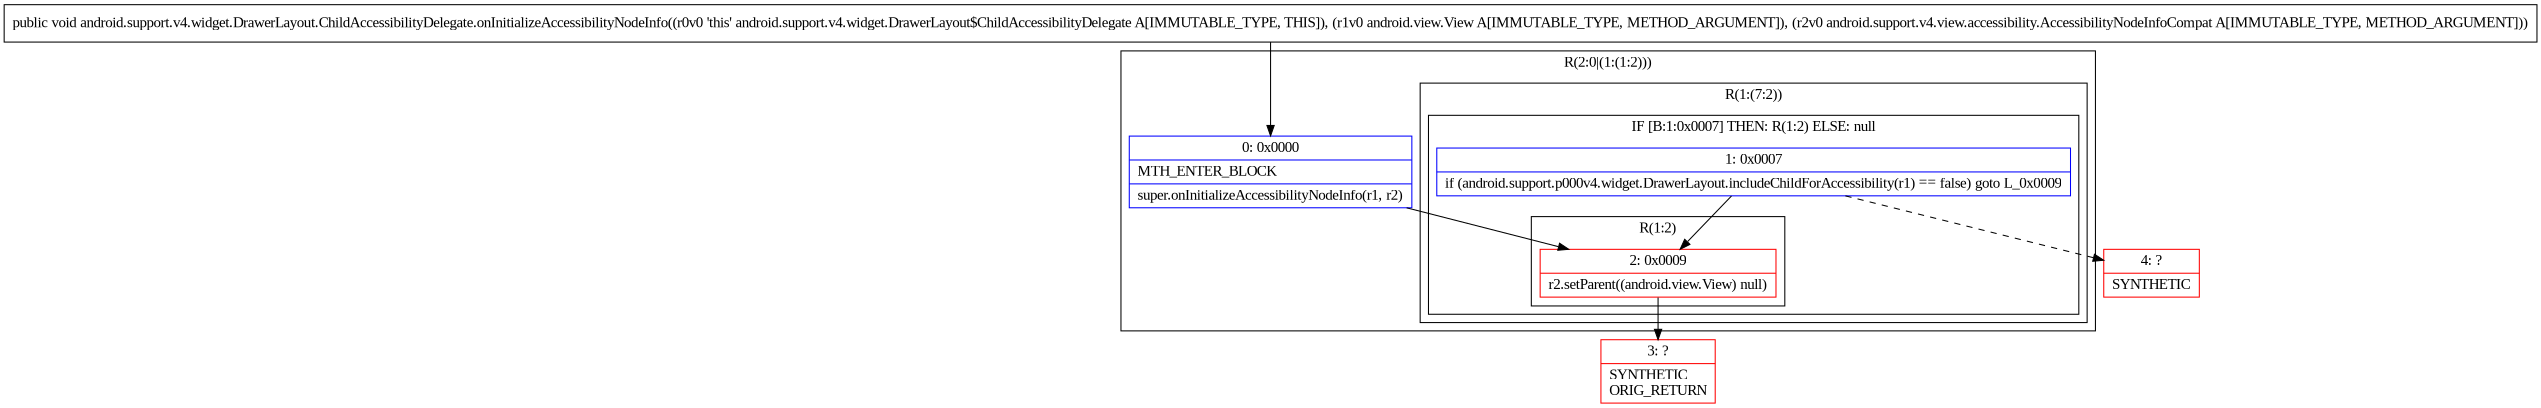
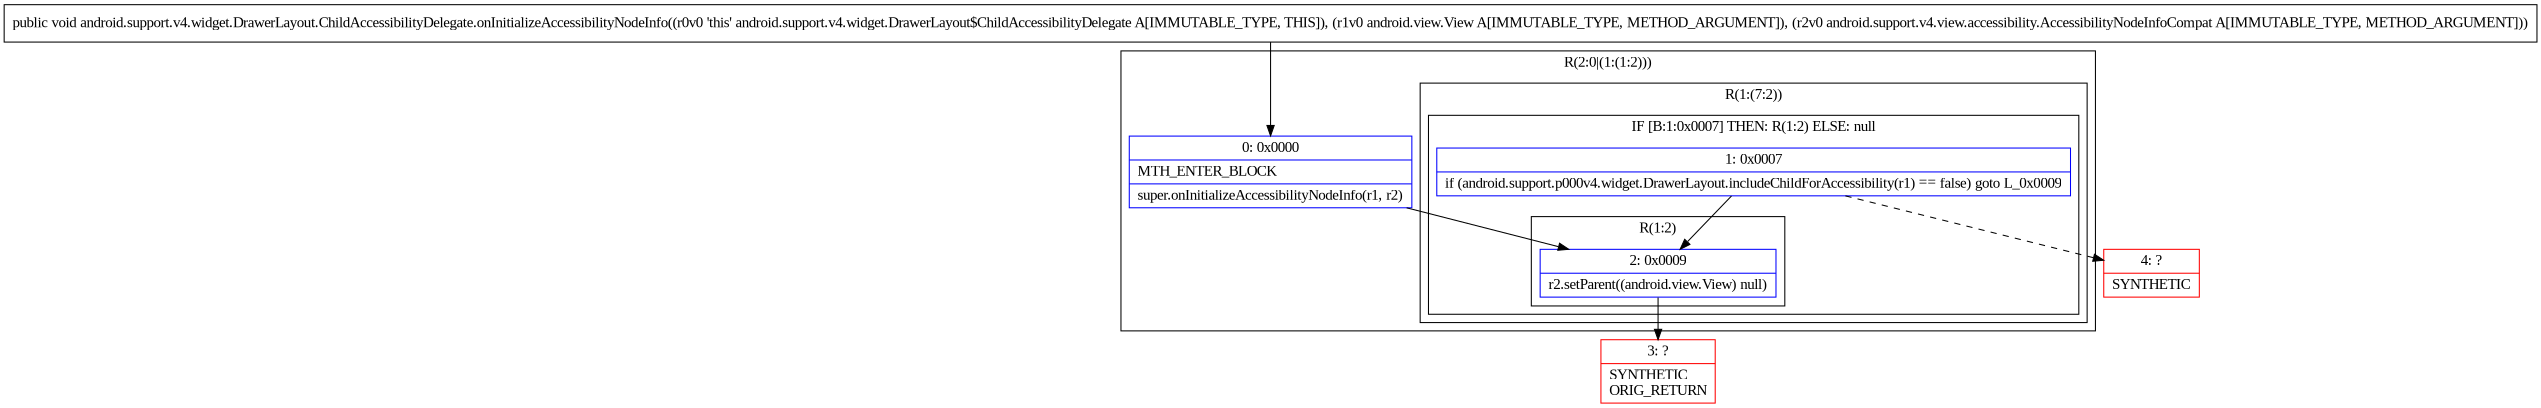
(1658, 273) -> (1658, 273)
